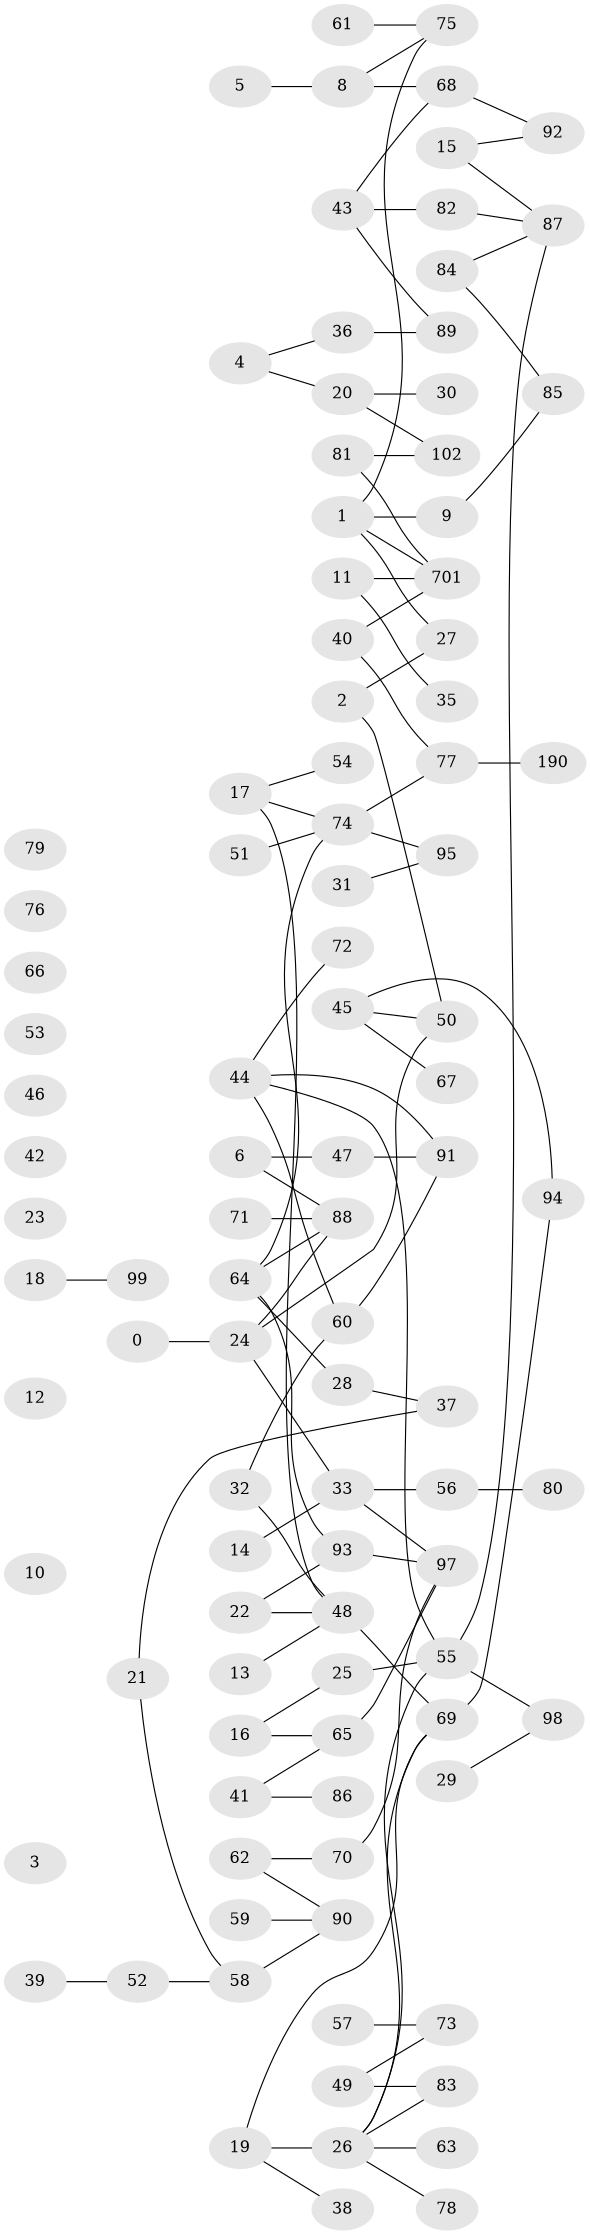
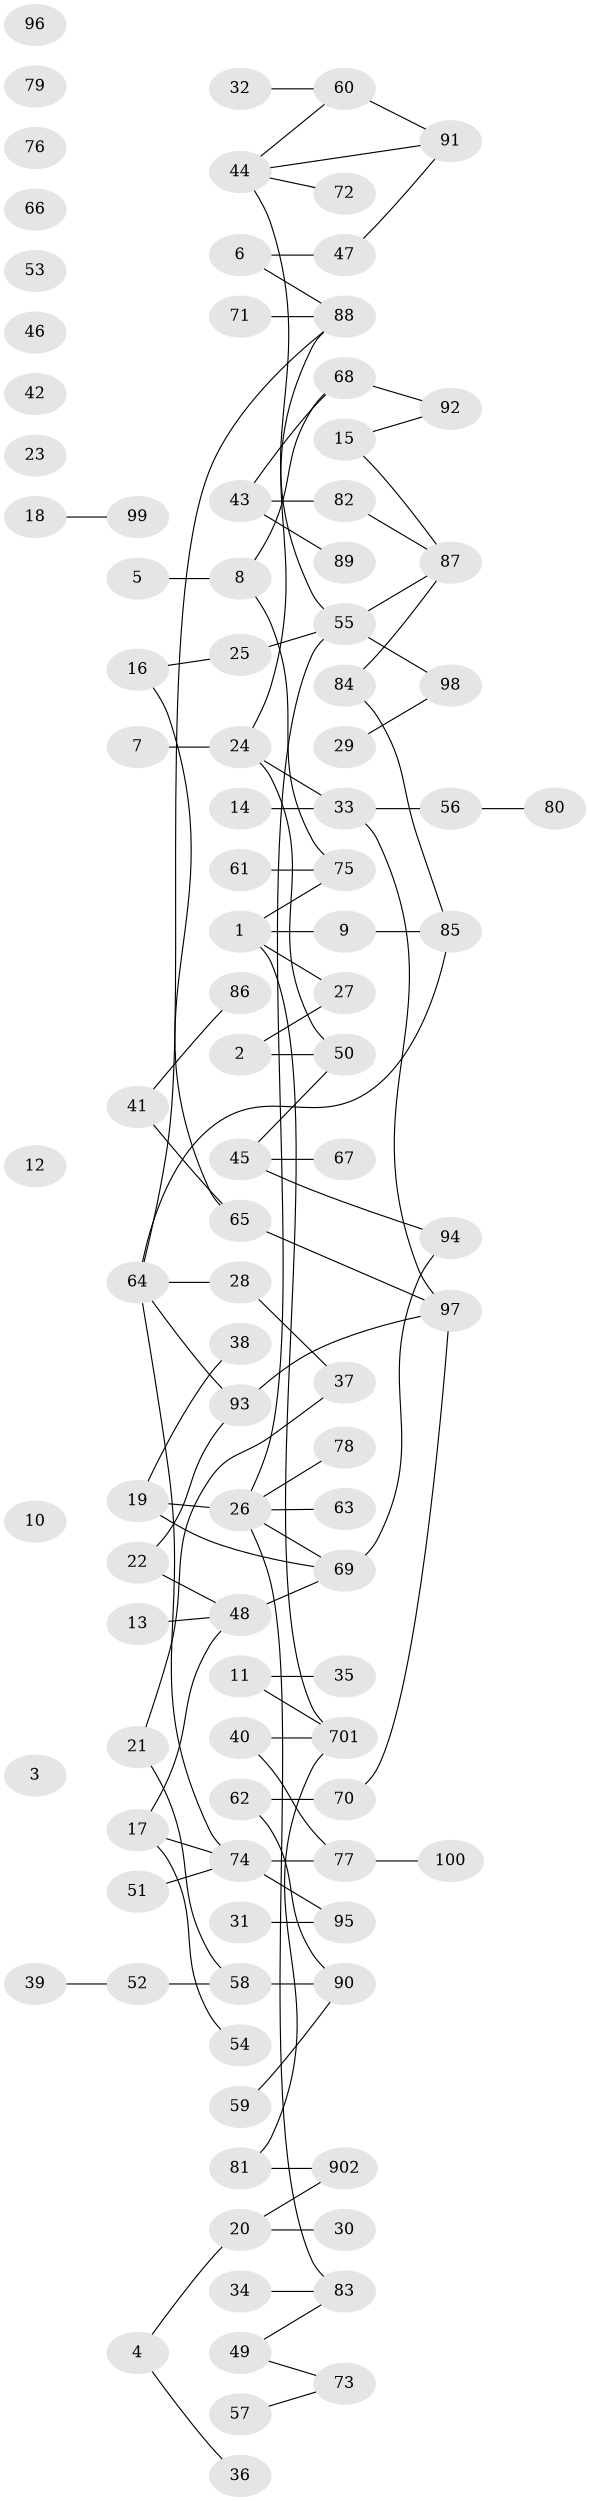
none -> (35, 25)
(393, 333) -> none
(447, 456) -> (345, 2168)
(553, 763) -> (451, 1861)
none -> (306, 1107)
(138, 1342) -> (138, 747)
(292, 1551) -> none
none -> (240, 2291)
